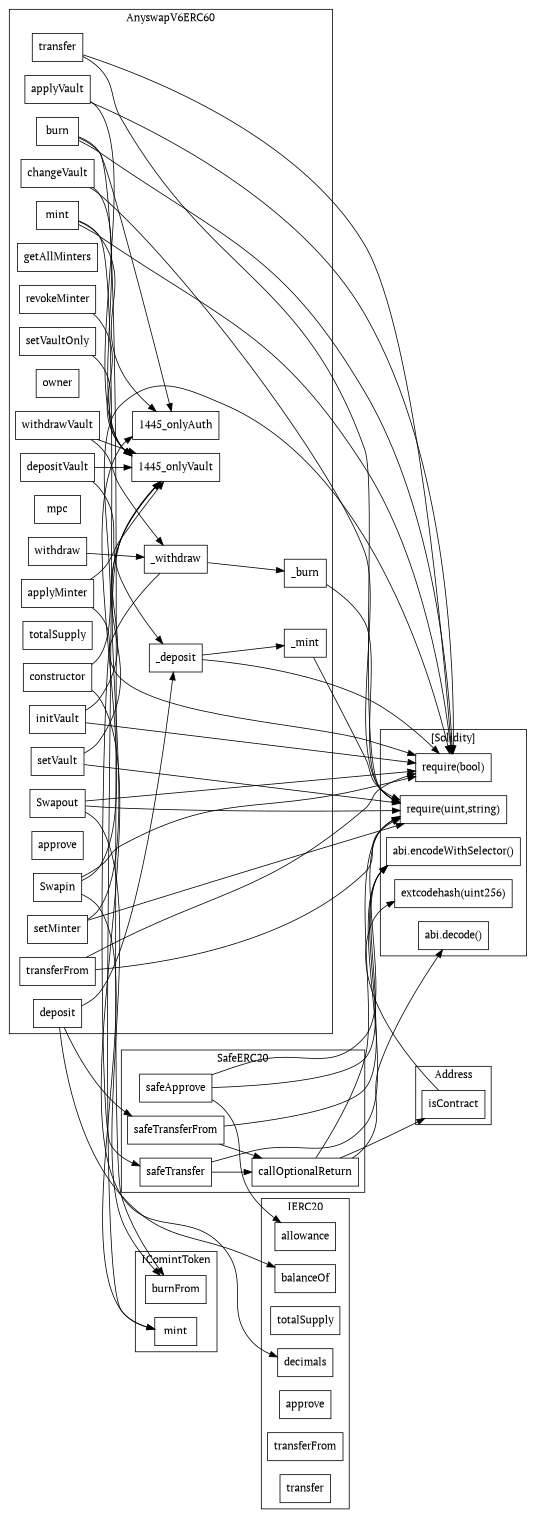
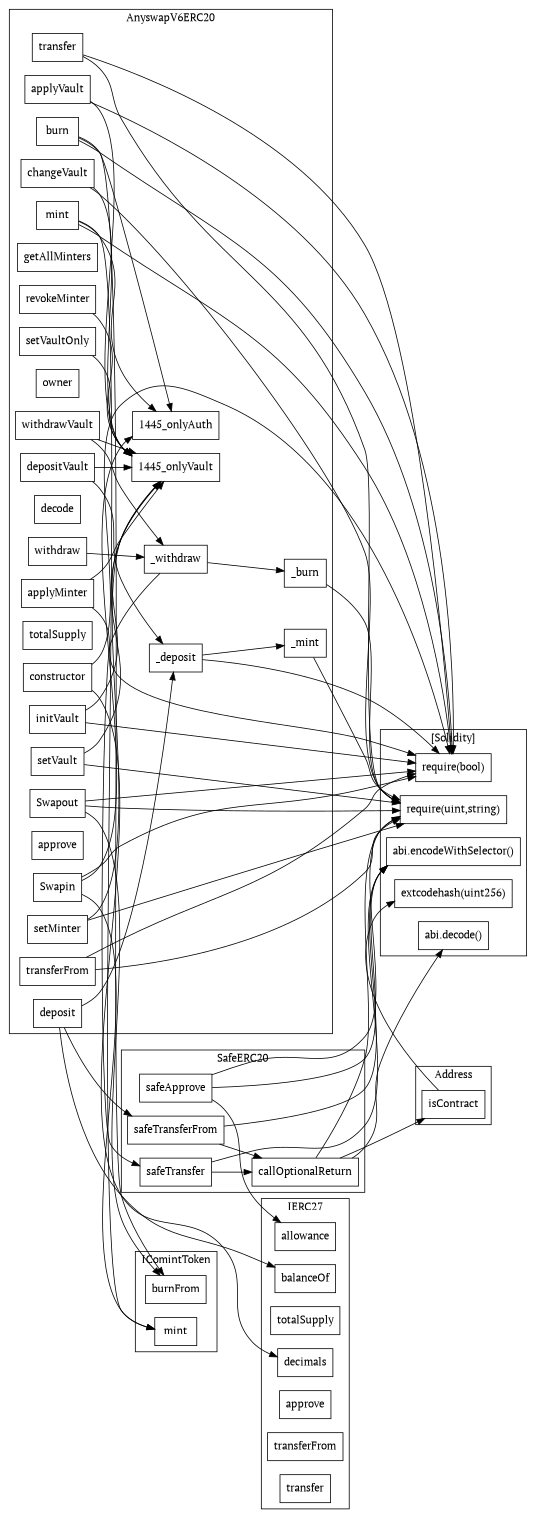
(171, 18) -> (171, 18)
(58, 509) -> (58, 509)
(305, 1208) -> (305, 1208)
